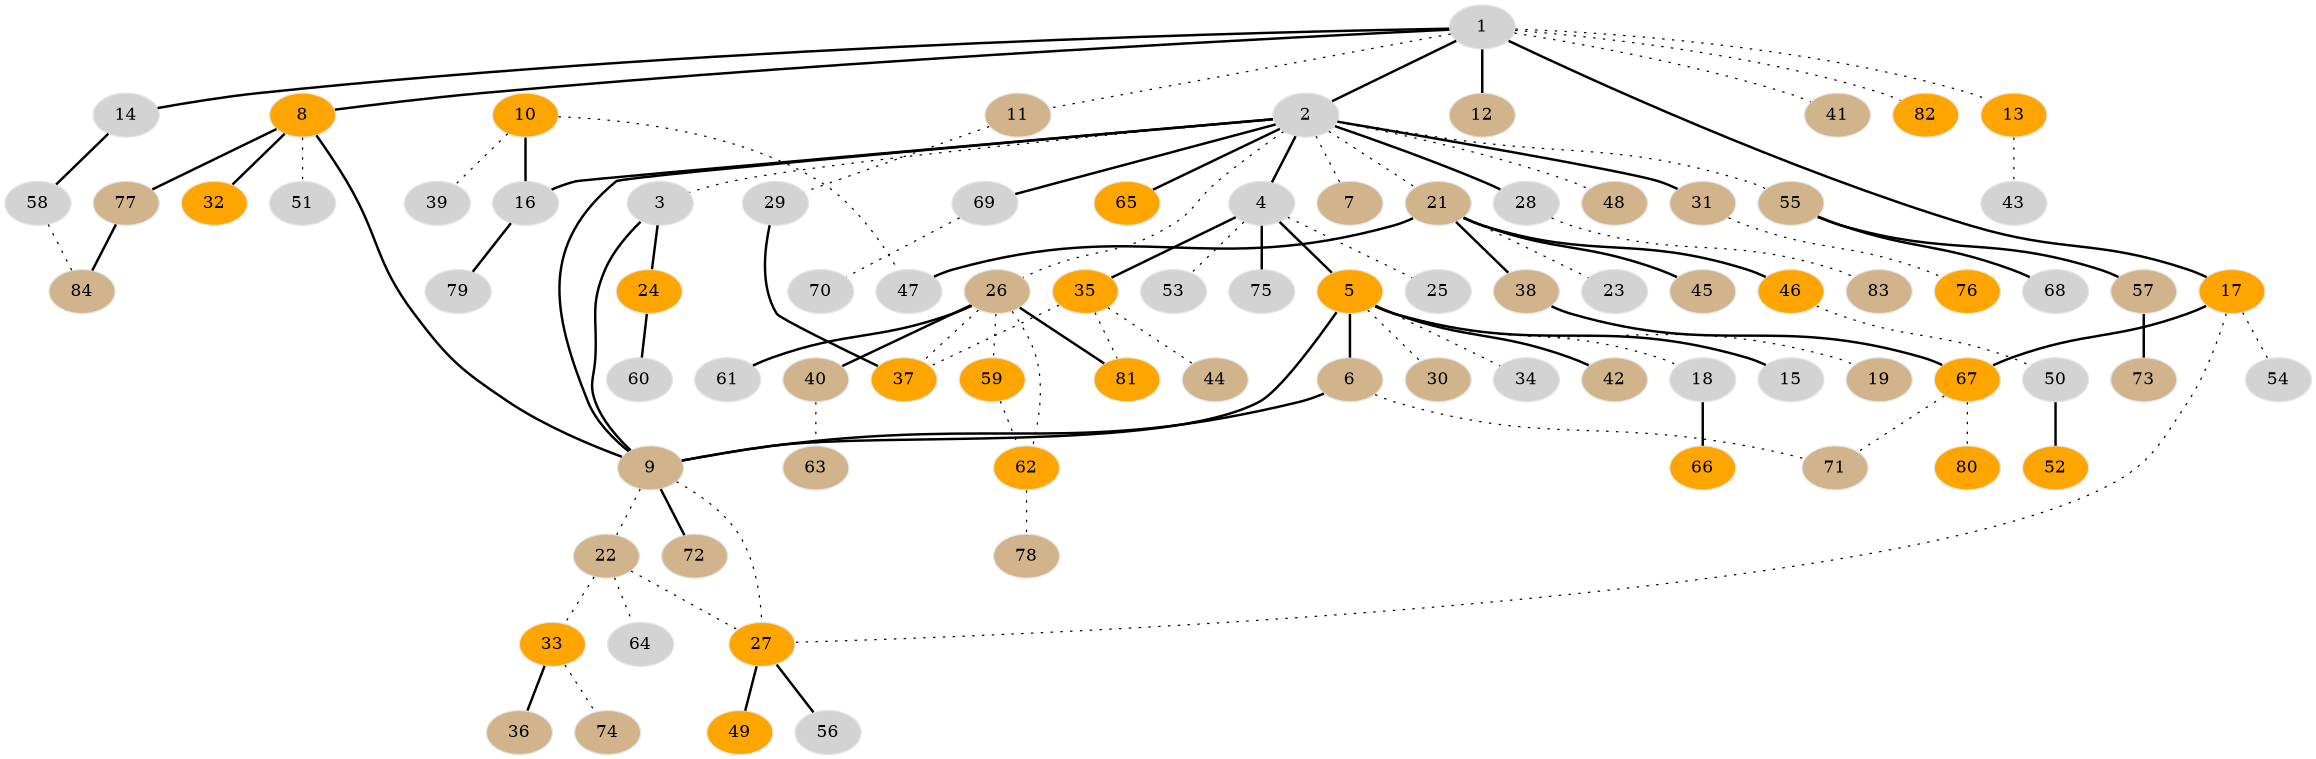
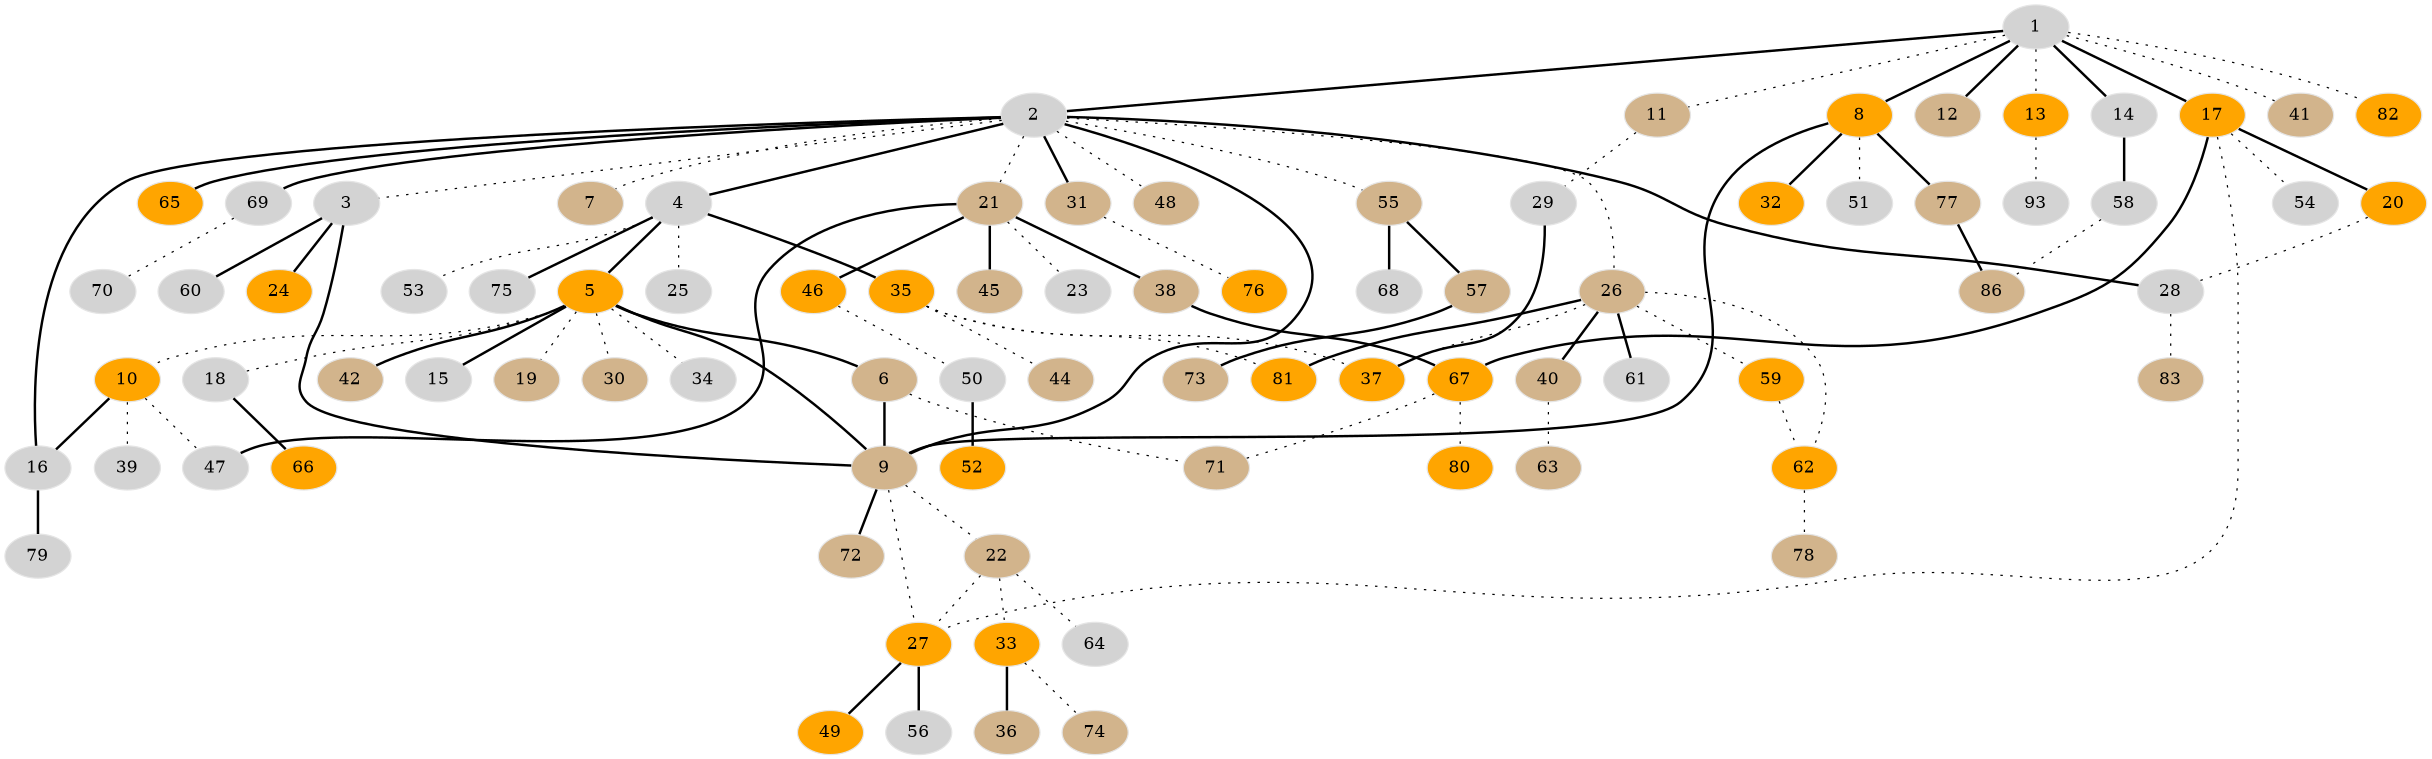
(2014, 203) -> (2036, 203)
none -> (2394, 203)
(82, 292) -> (1992, 292)
none -> (359, 336)
(644, 336) -> (269, 247)
